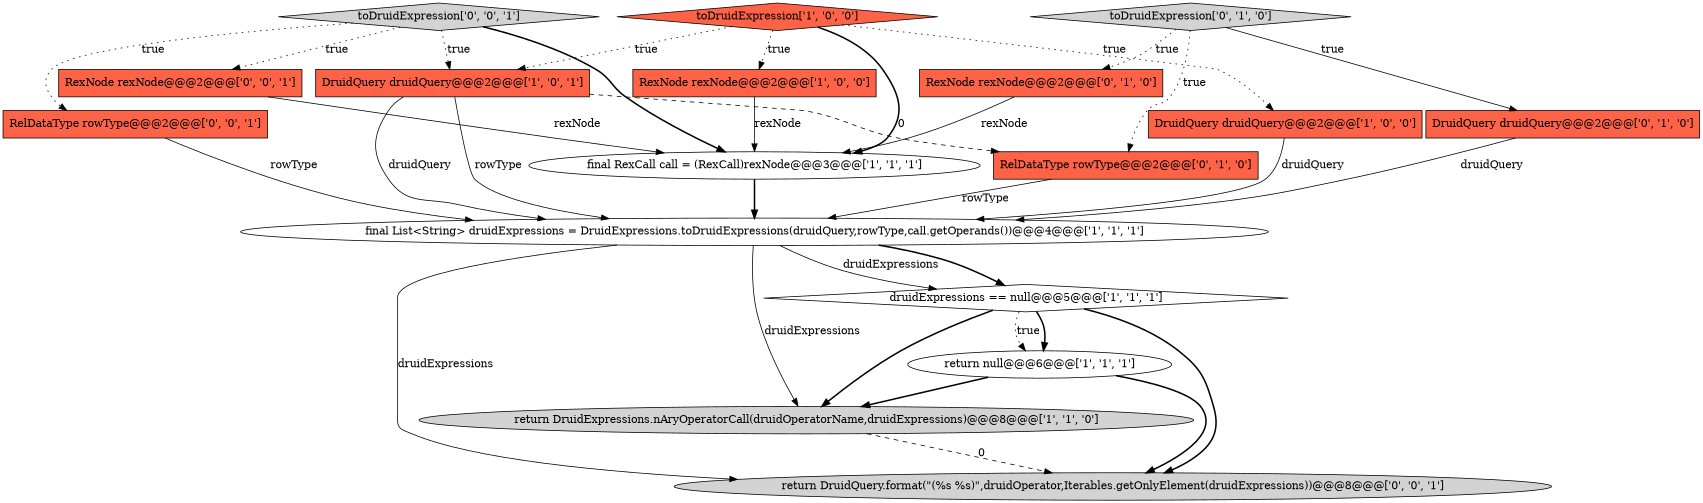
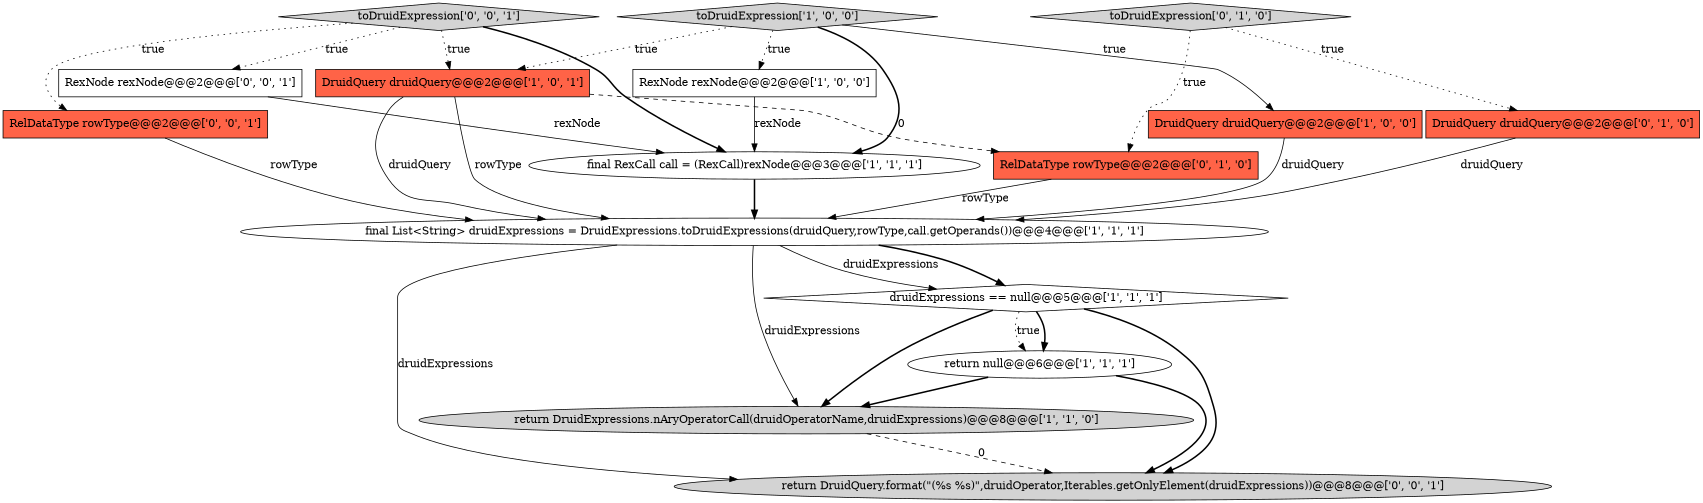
(777, 17) -> (777, 17)
(1061, 50) -> (1061, 50)
(1368, 68) -> (1368, 68)
(180, 83) -> (180, 83)
(754, 83) -> (754, 83)
(1041, 83) -> none
